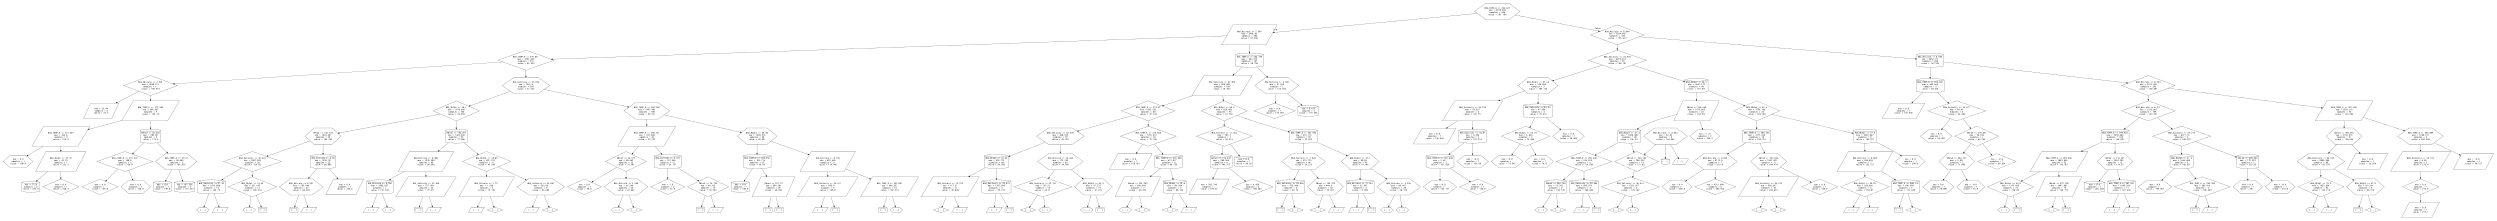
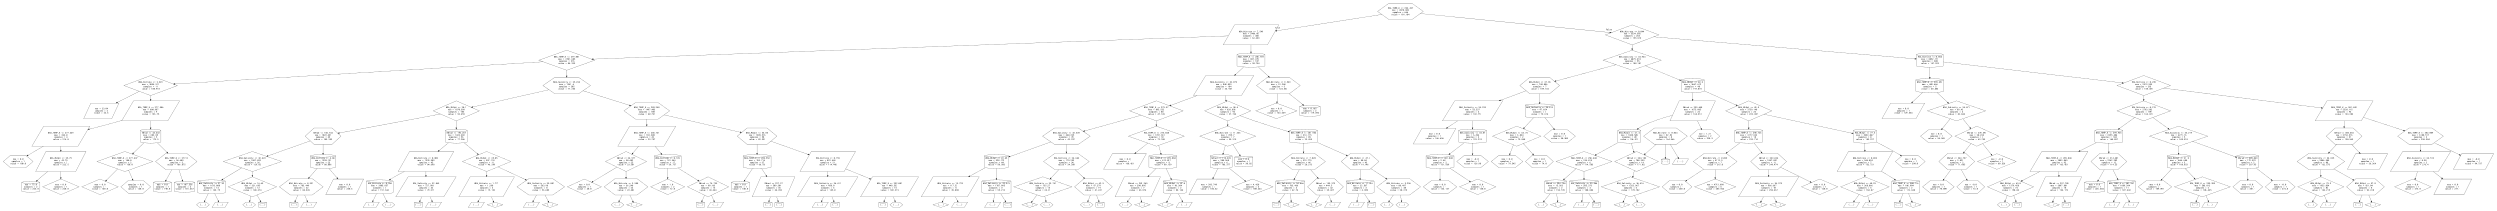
(136, 187) -> (136, 187)
(2420, 198) -> (2437, 175)
